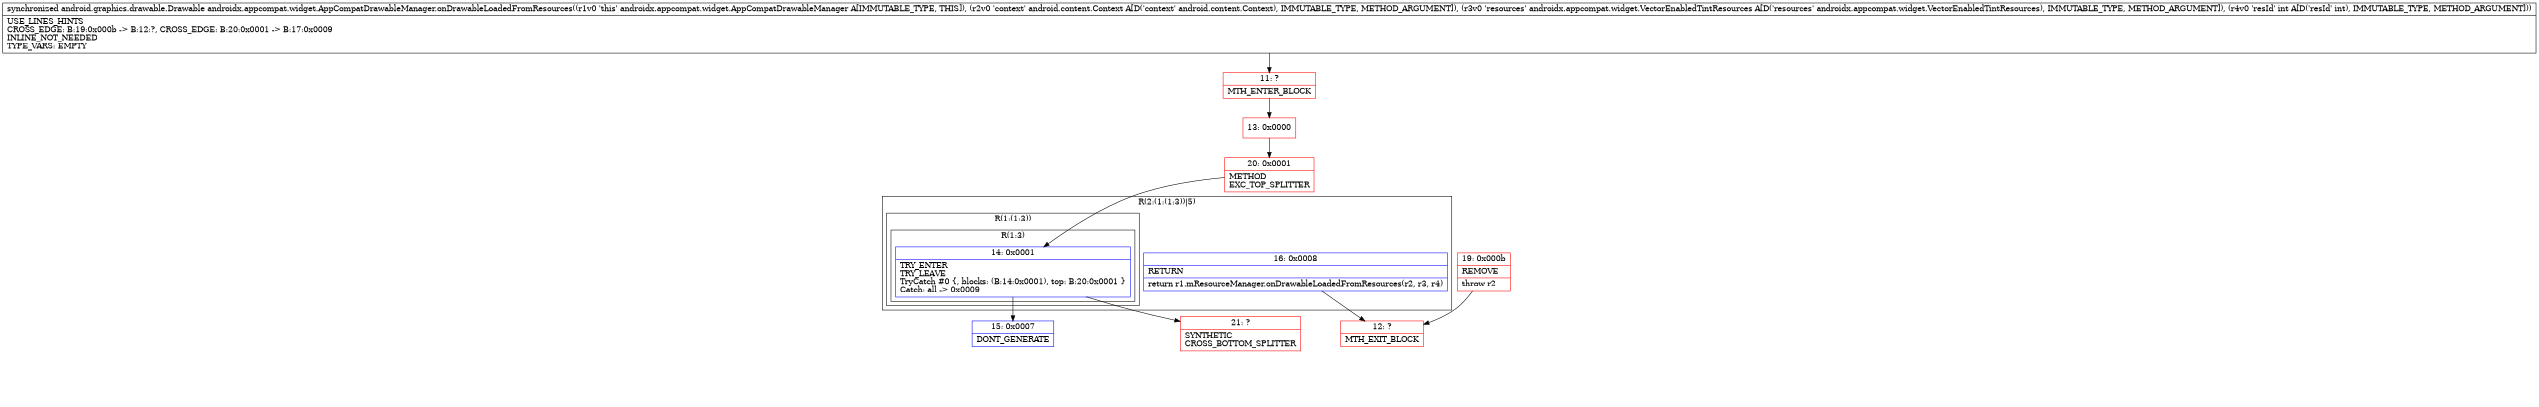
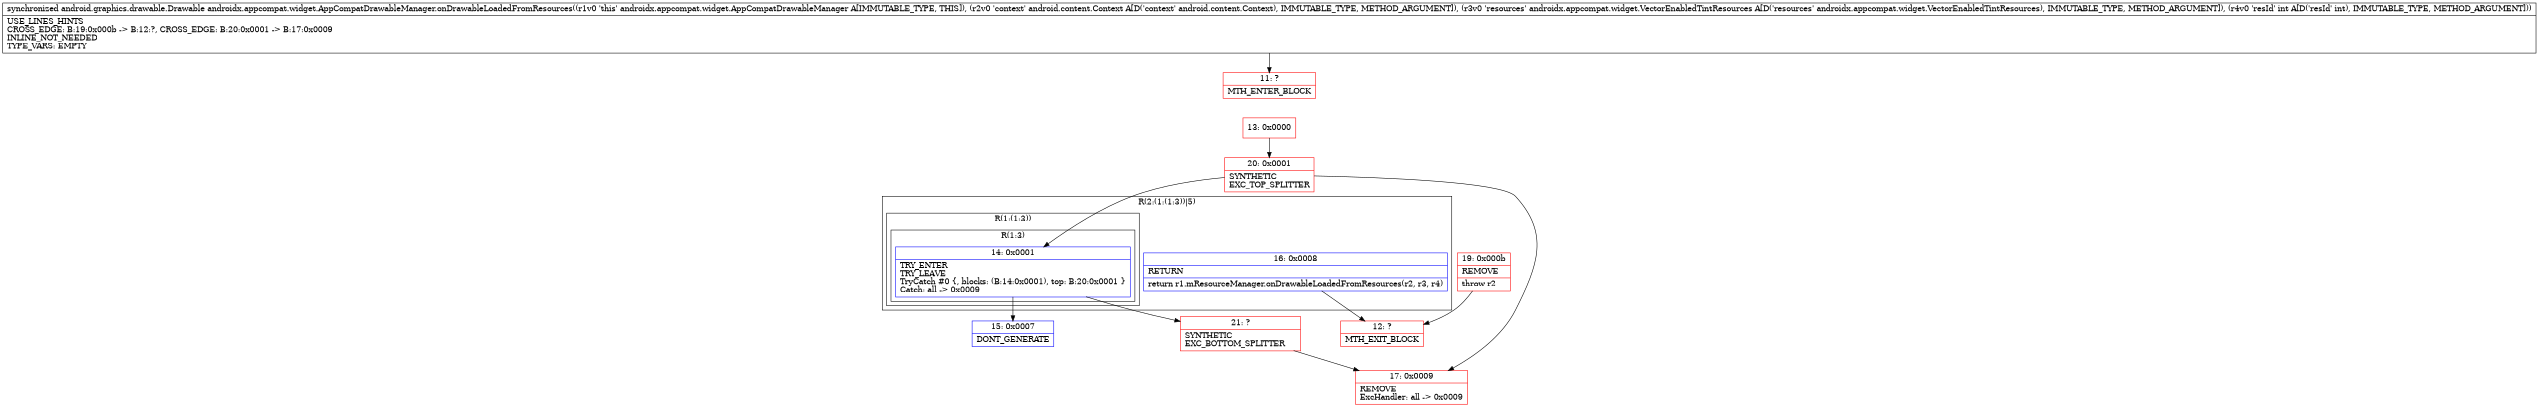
(1269, 105) -> none
(1248, 177) -> (1253, 177)
(1241, 344) -> (1235, 344)
none -> (1411, 387)
